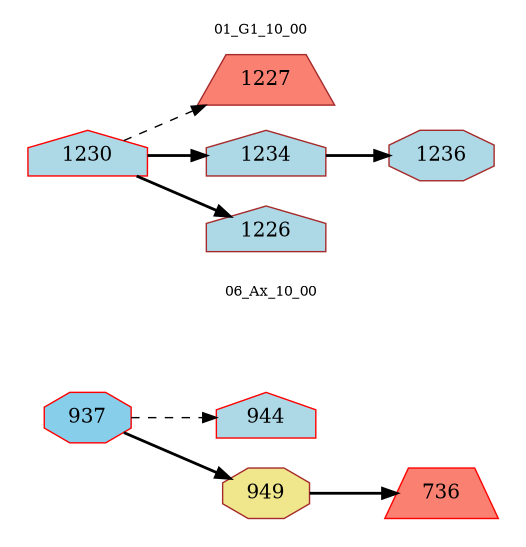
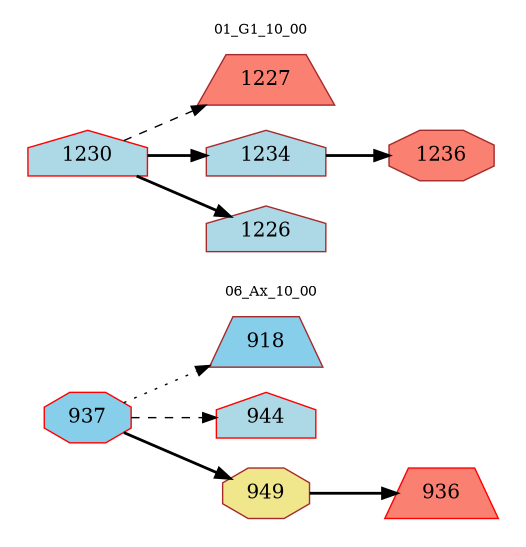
(442, 156) -> (442, 156)
none -> (266, 342)
(442, 493) -> (442, 493)
